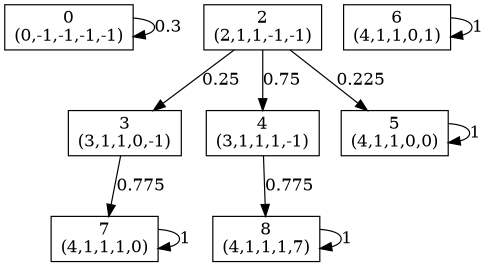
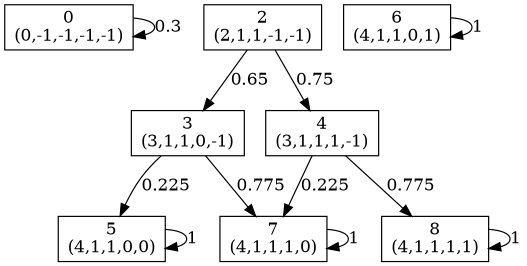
(324, 77) -> (141, 178)
(221, 80) -> (250, 80)
none -> (300, 181)
(266, 239) -> (435, 239)
